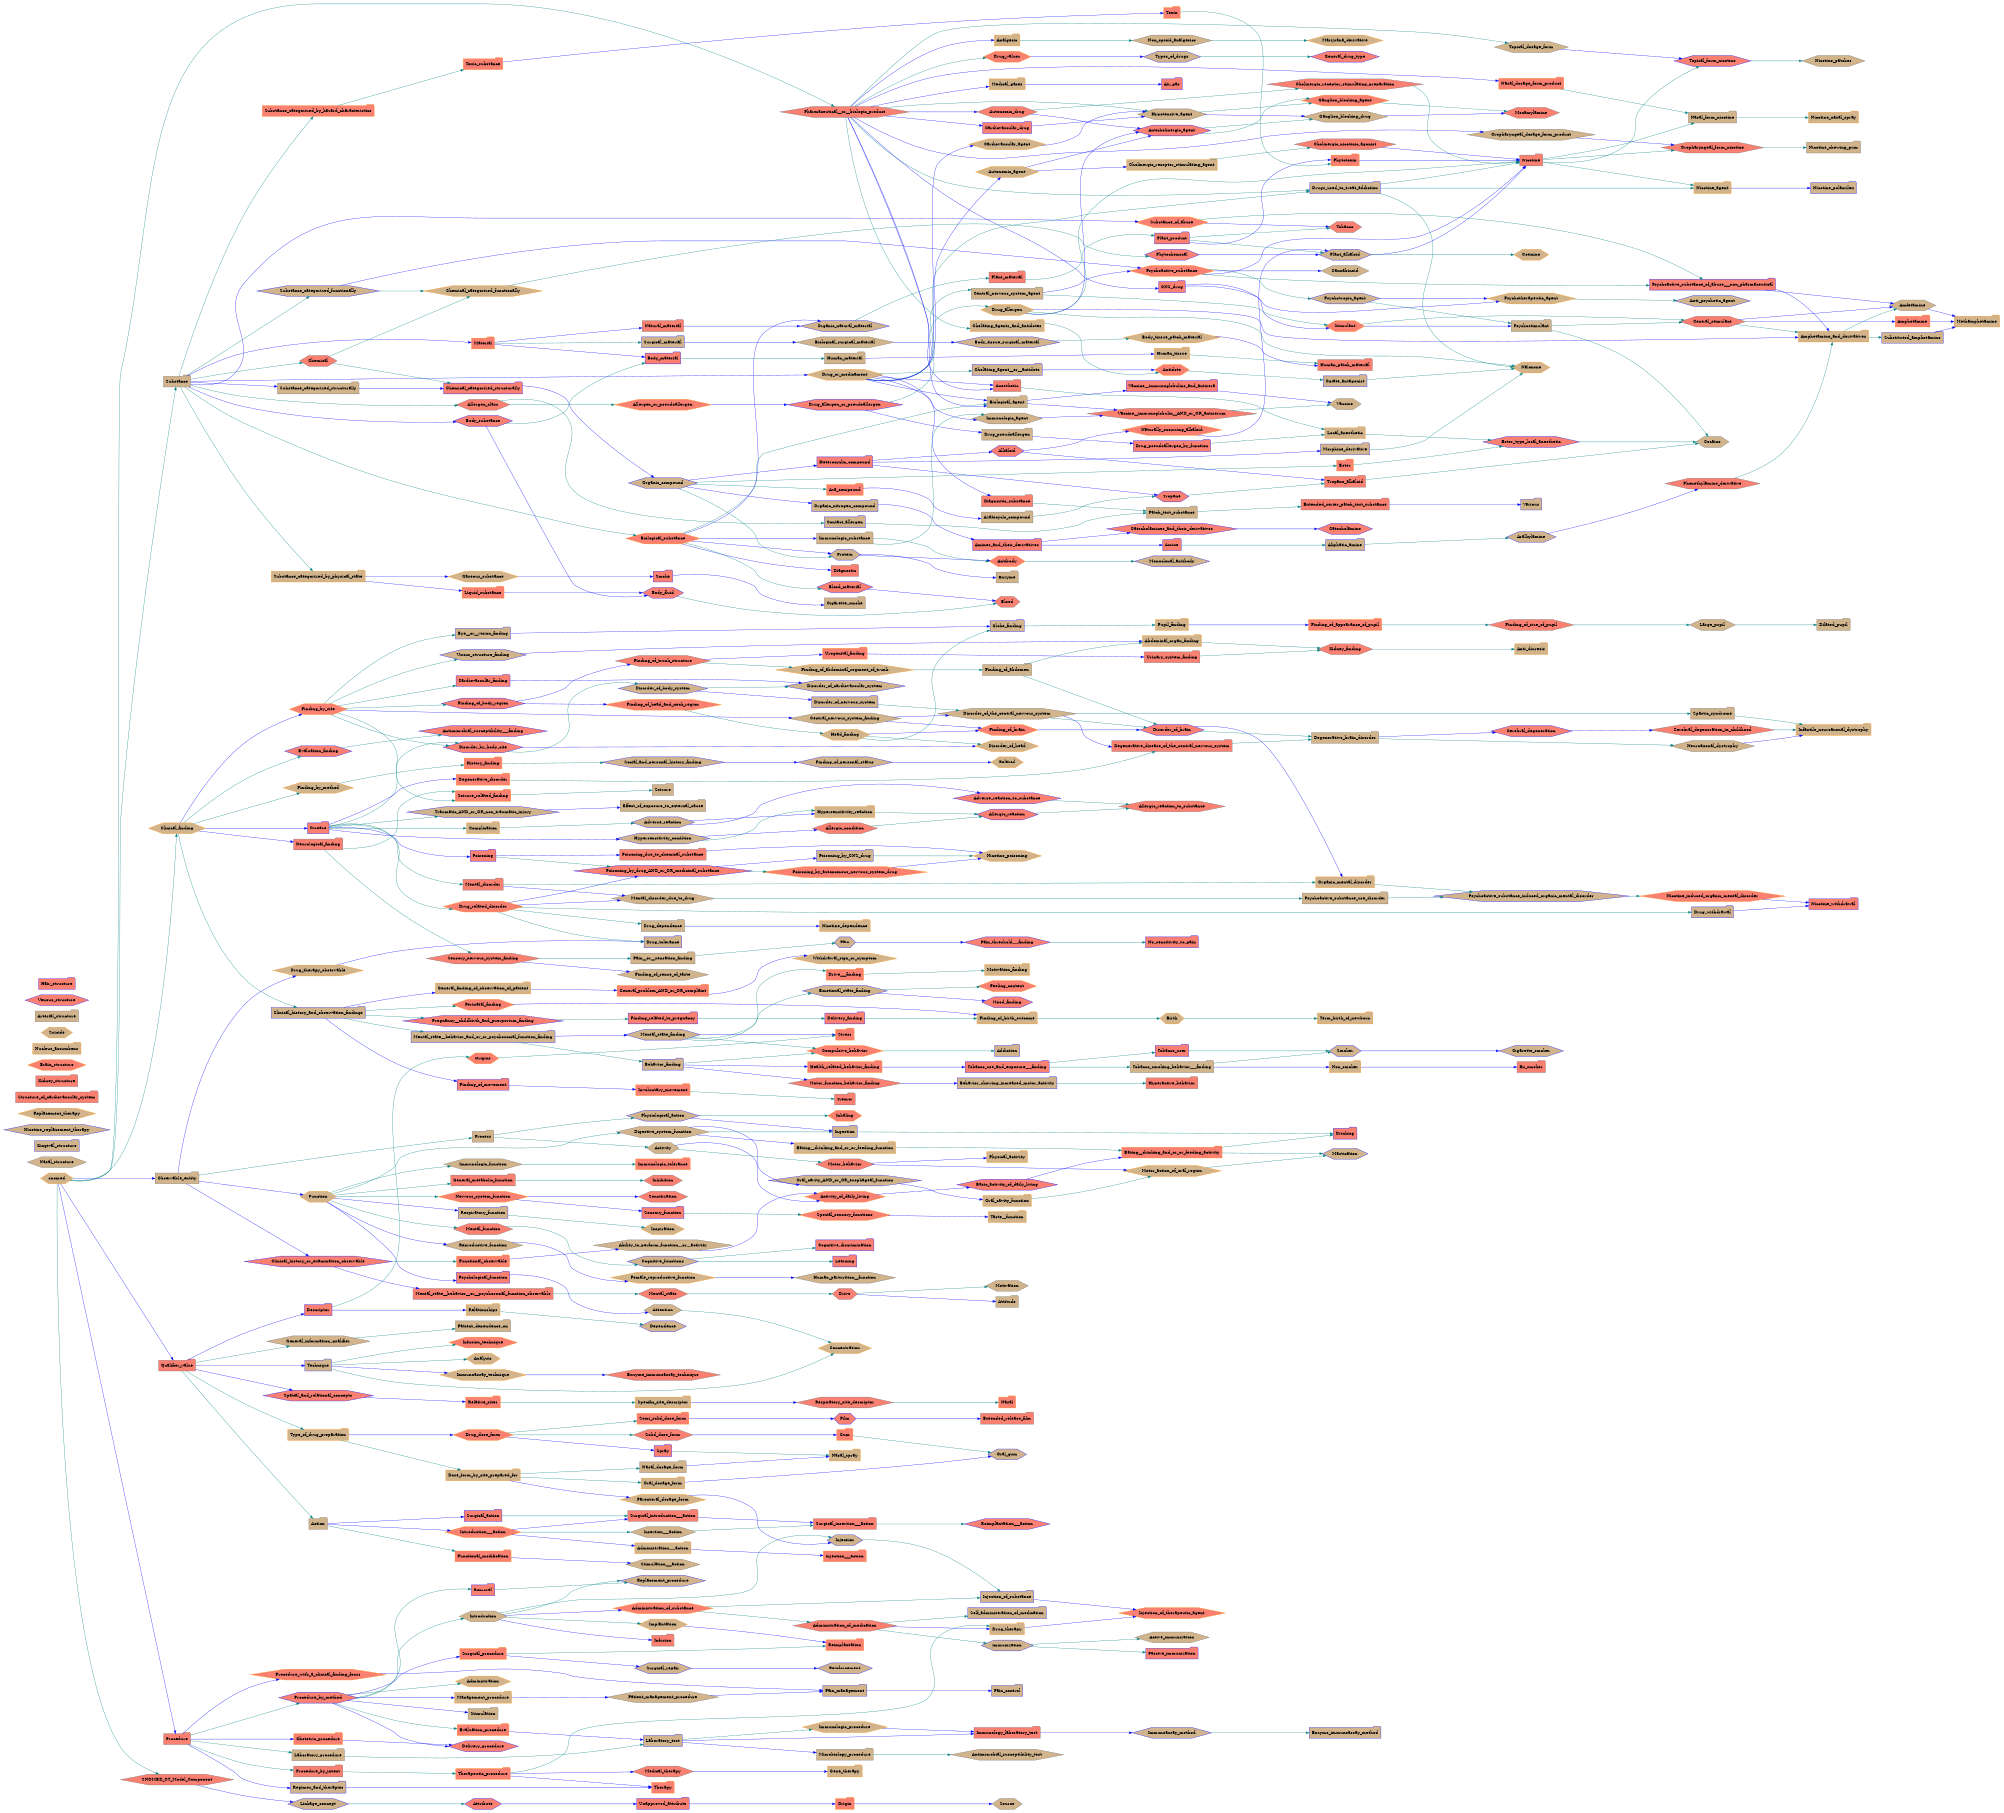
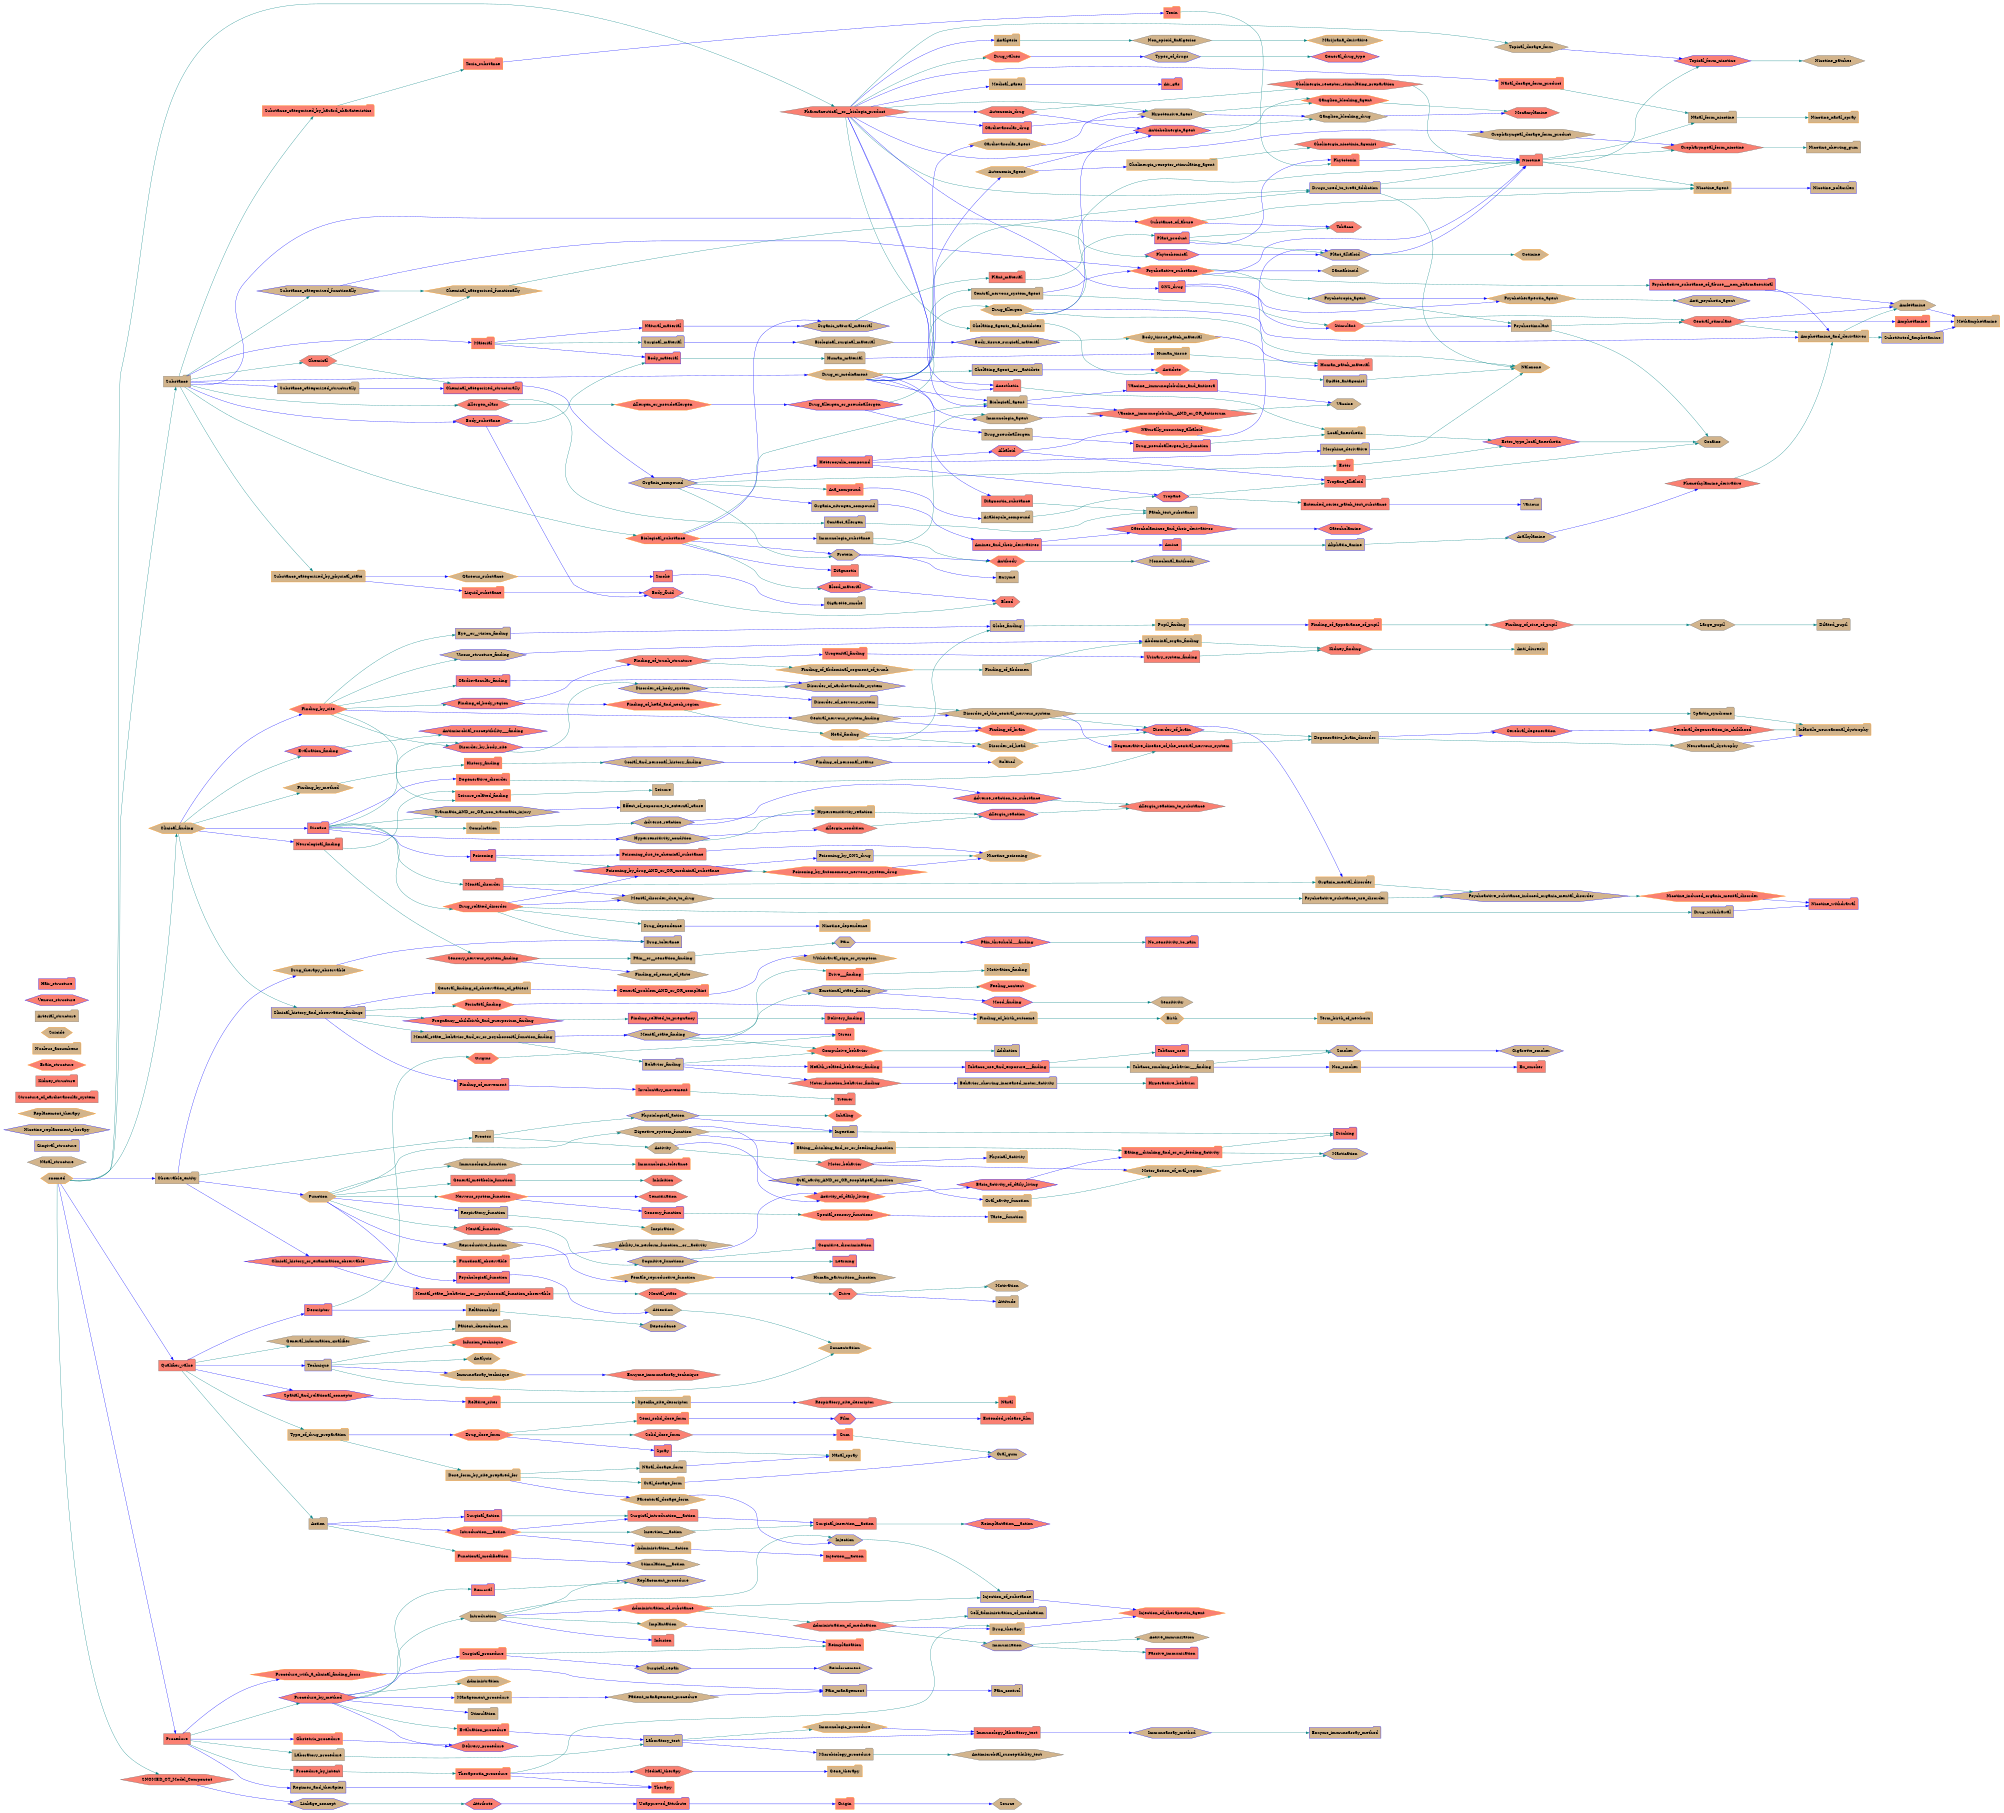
(1454, 217) -> (1446, 198)
(1248, 509) -> (1243, 500)
(1088, 699) -> (1090, 738)
none -> (1172, 1002)
